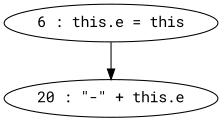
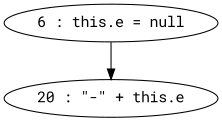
(111, 23) -> (111, 23)
